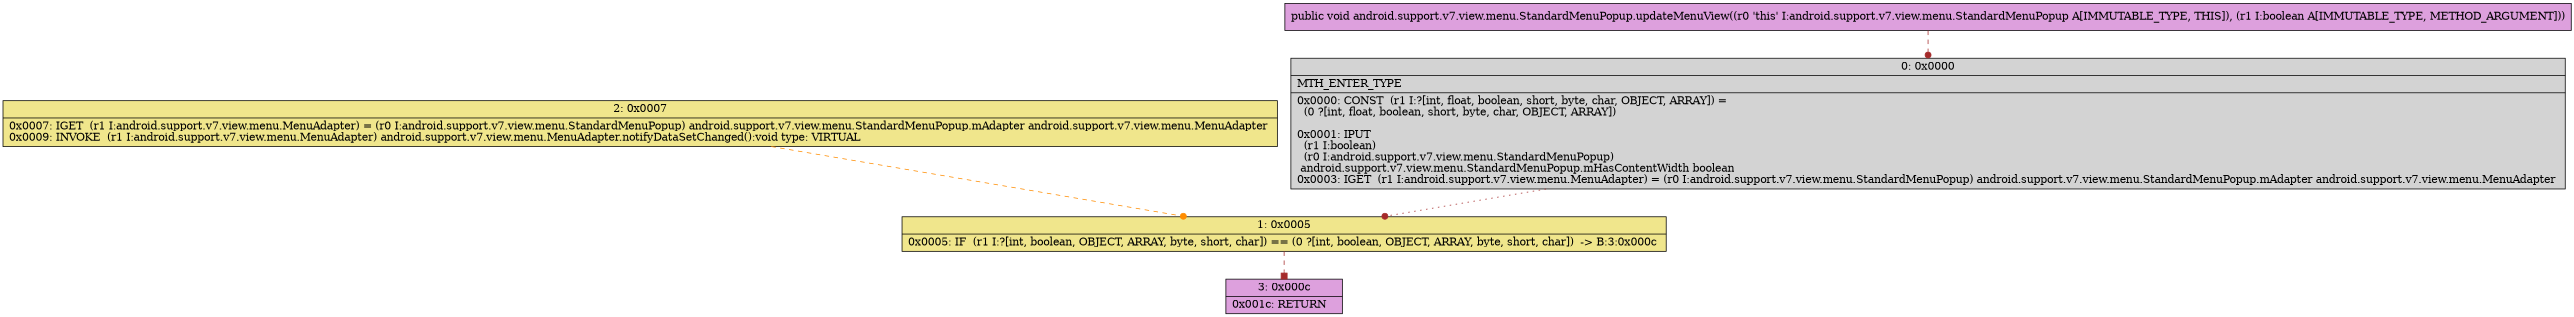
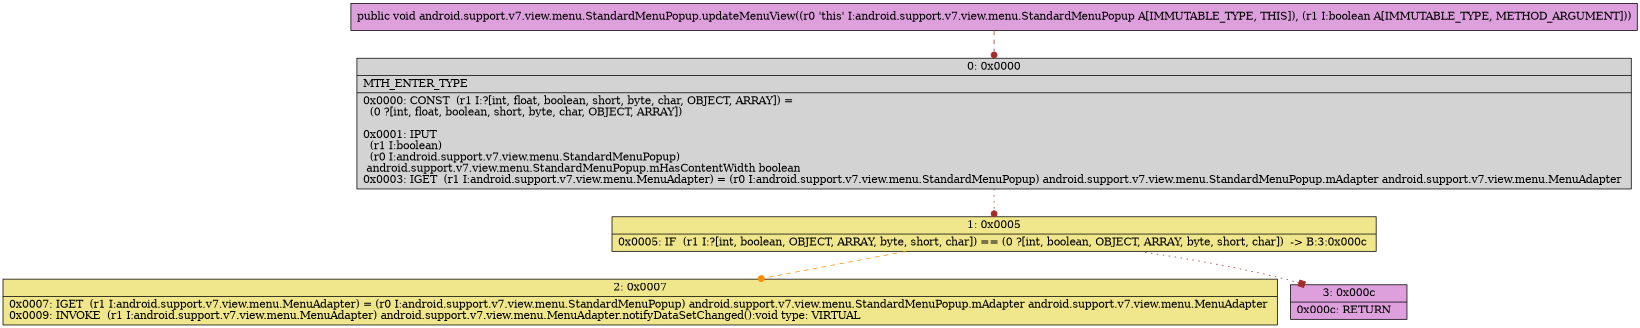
(976, 181) -> (835, 265)
(1284, 261) -> (1219, 265)
(1284, 305) -> (1349, 310)
